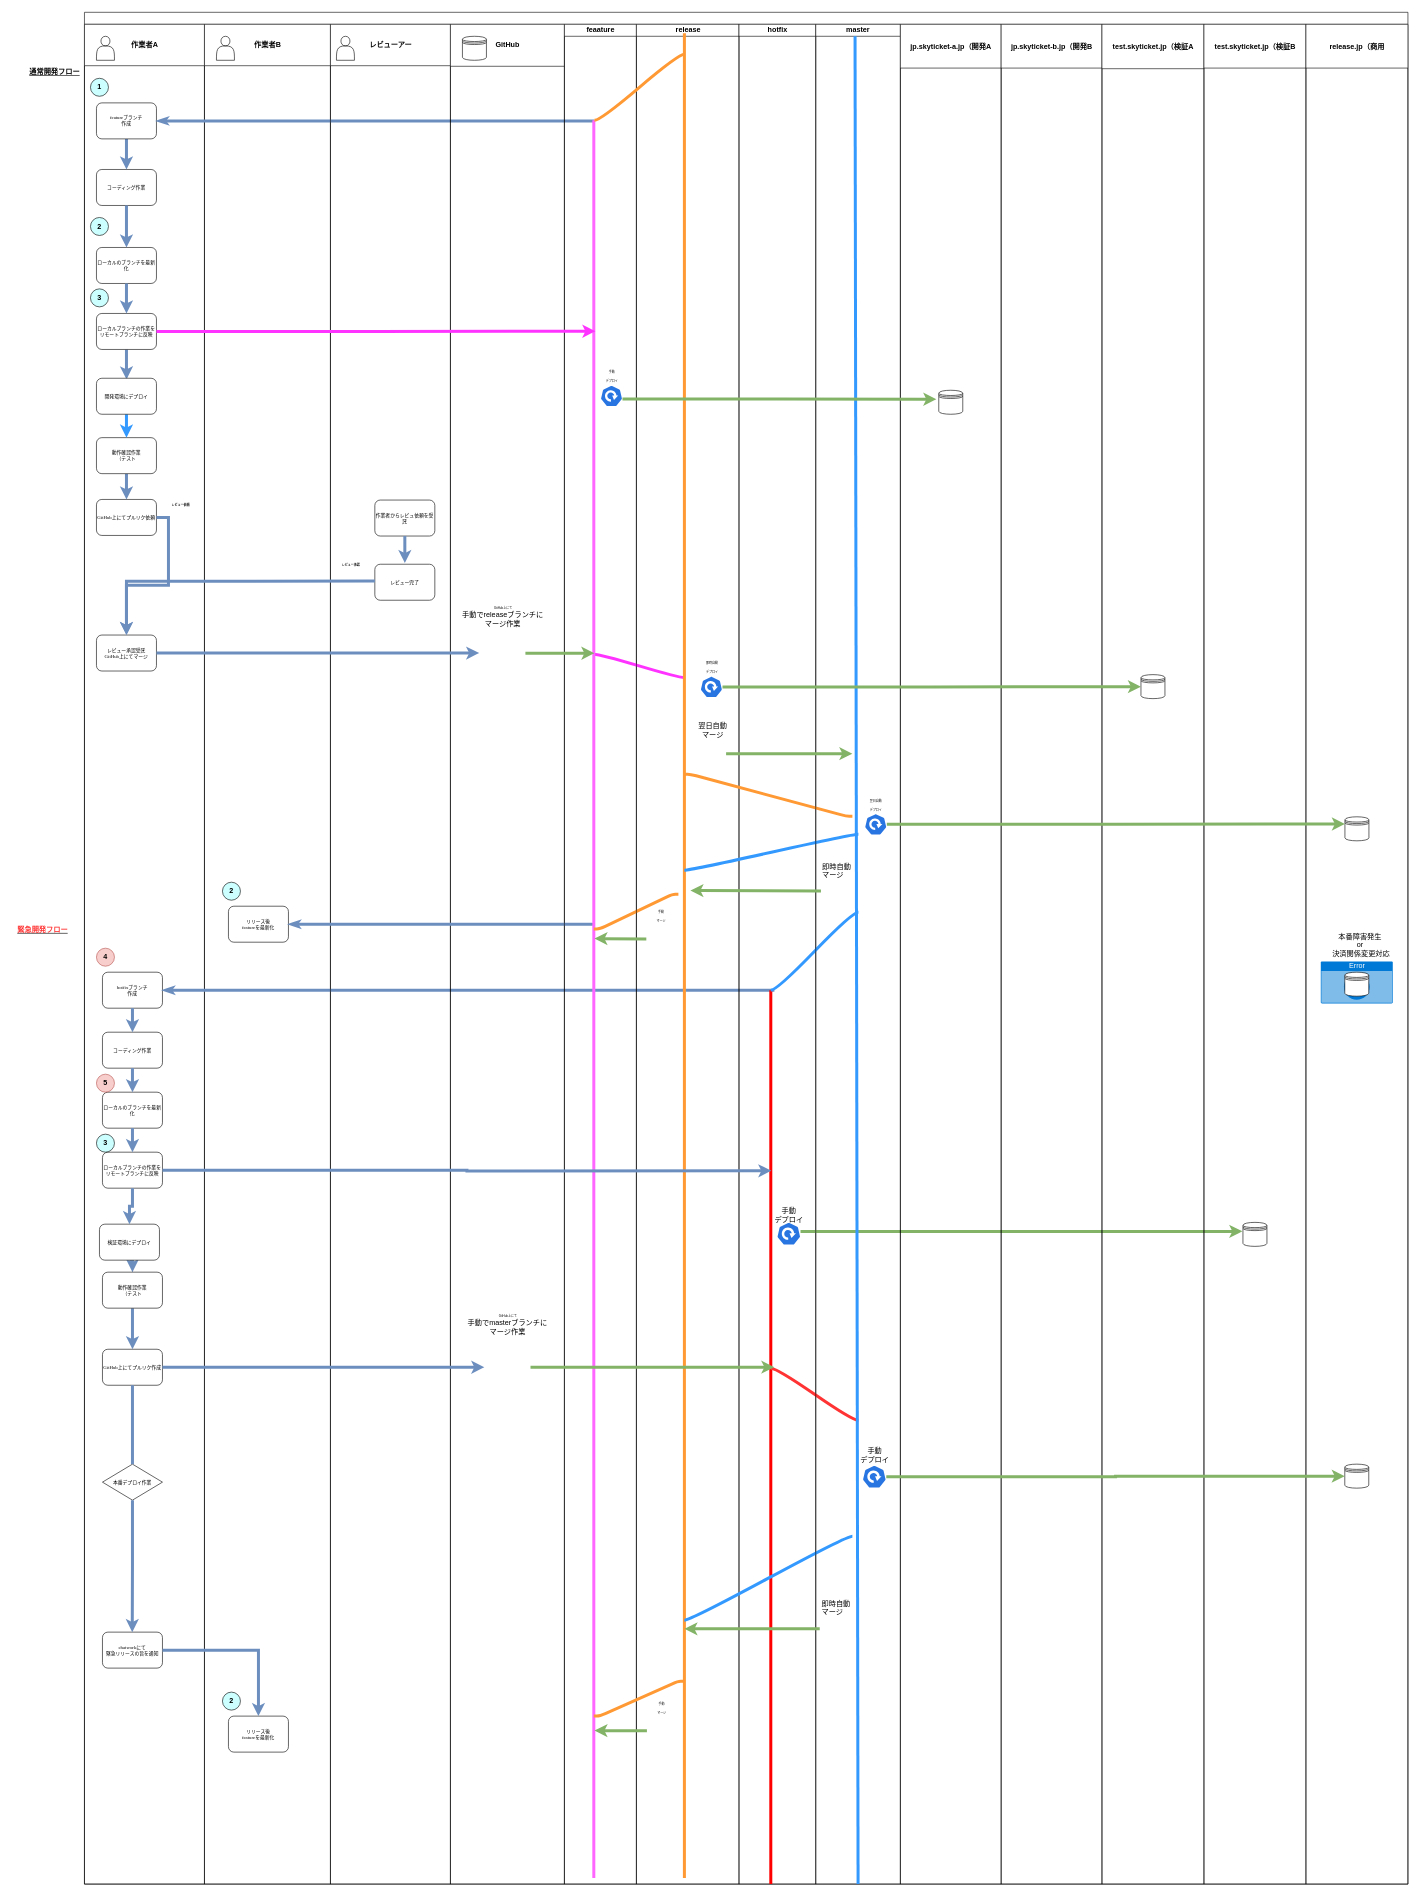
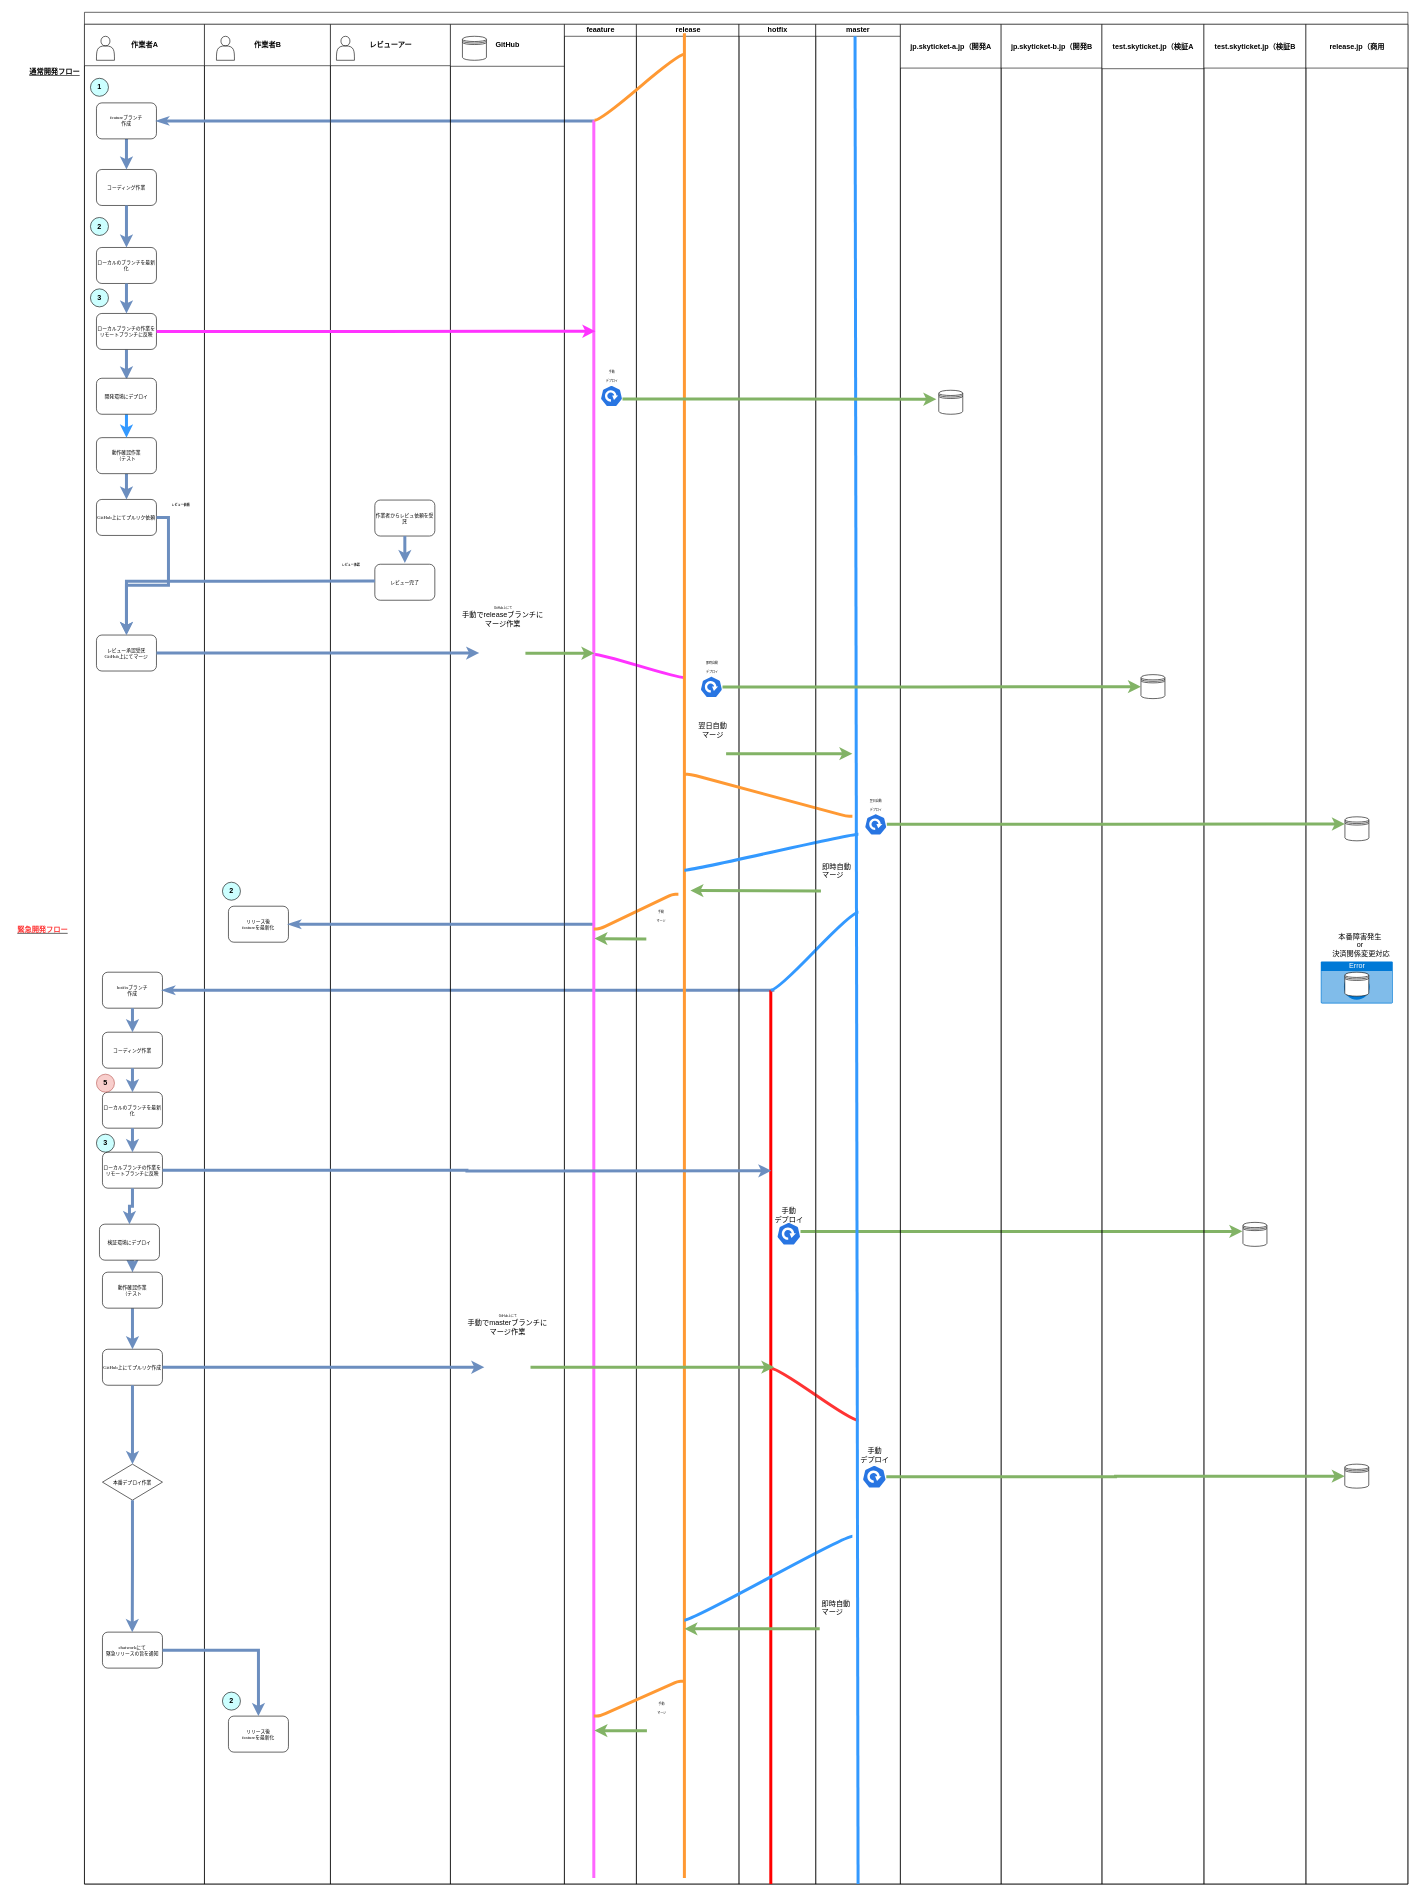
(105, 957) -> none
(132, 1457) -> (132, 1453)
